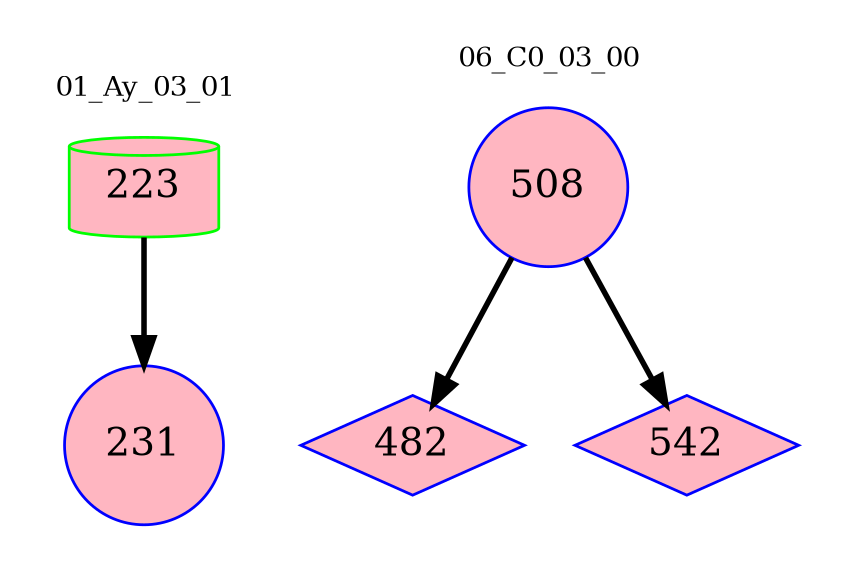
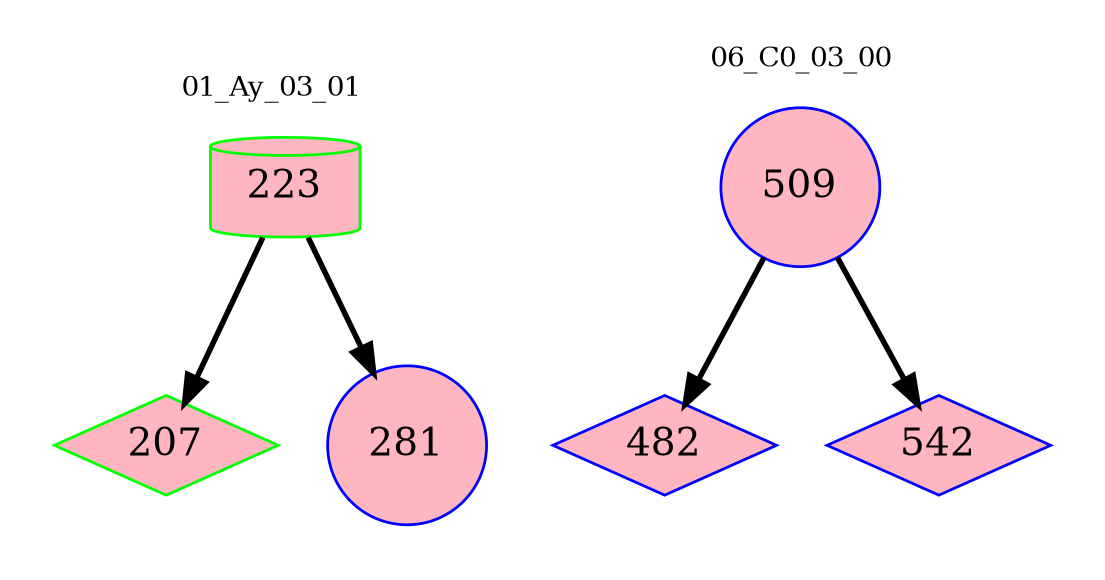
(548, 187) -> (800, 187)
(144, 445) -> (407, 445)
none -> (166, 445)
